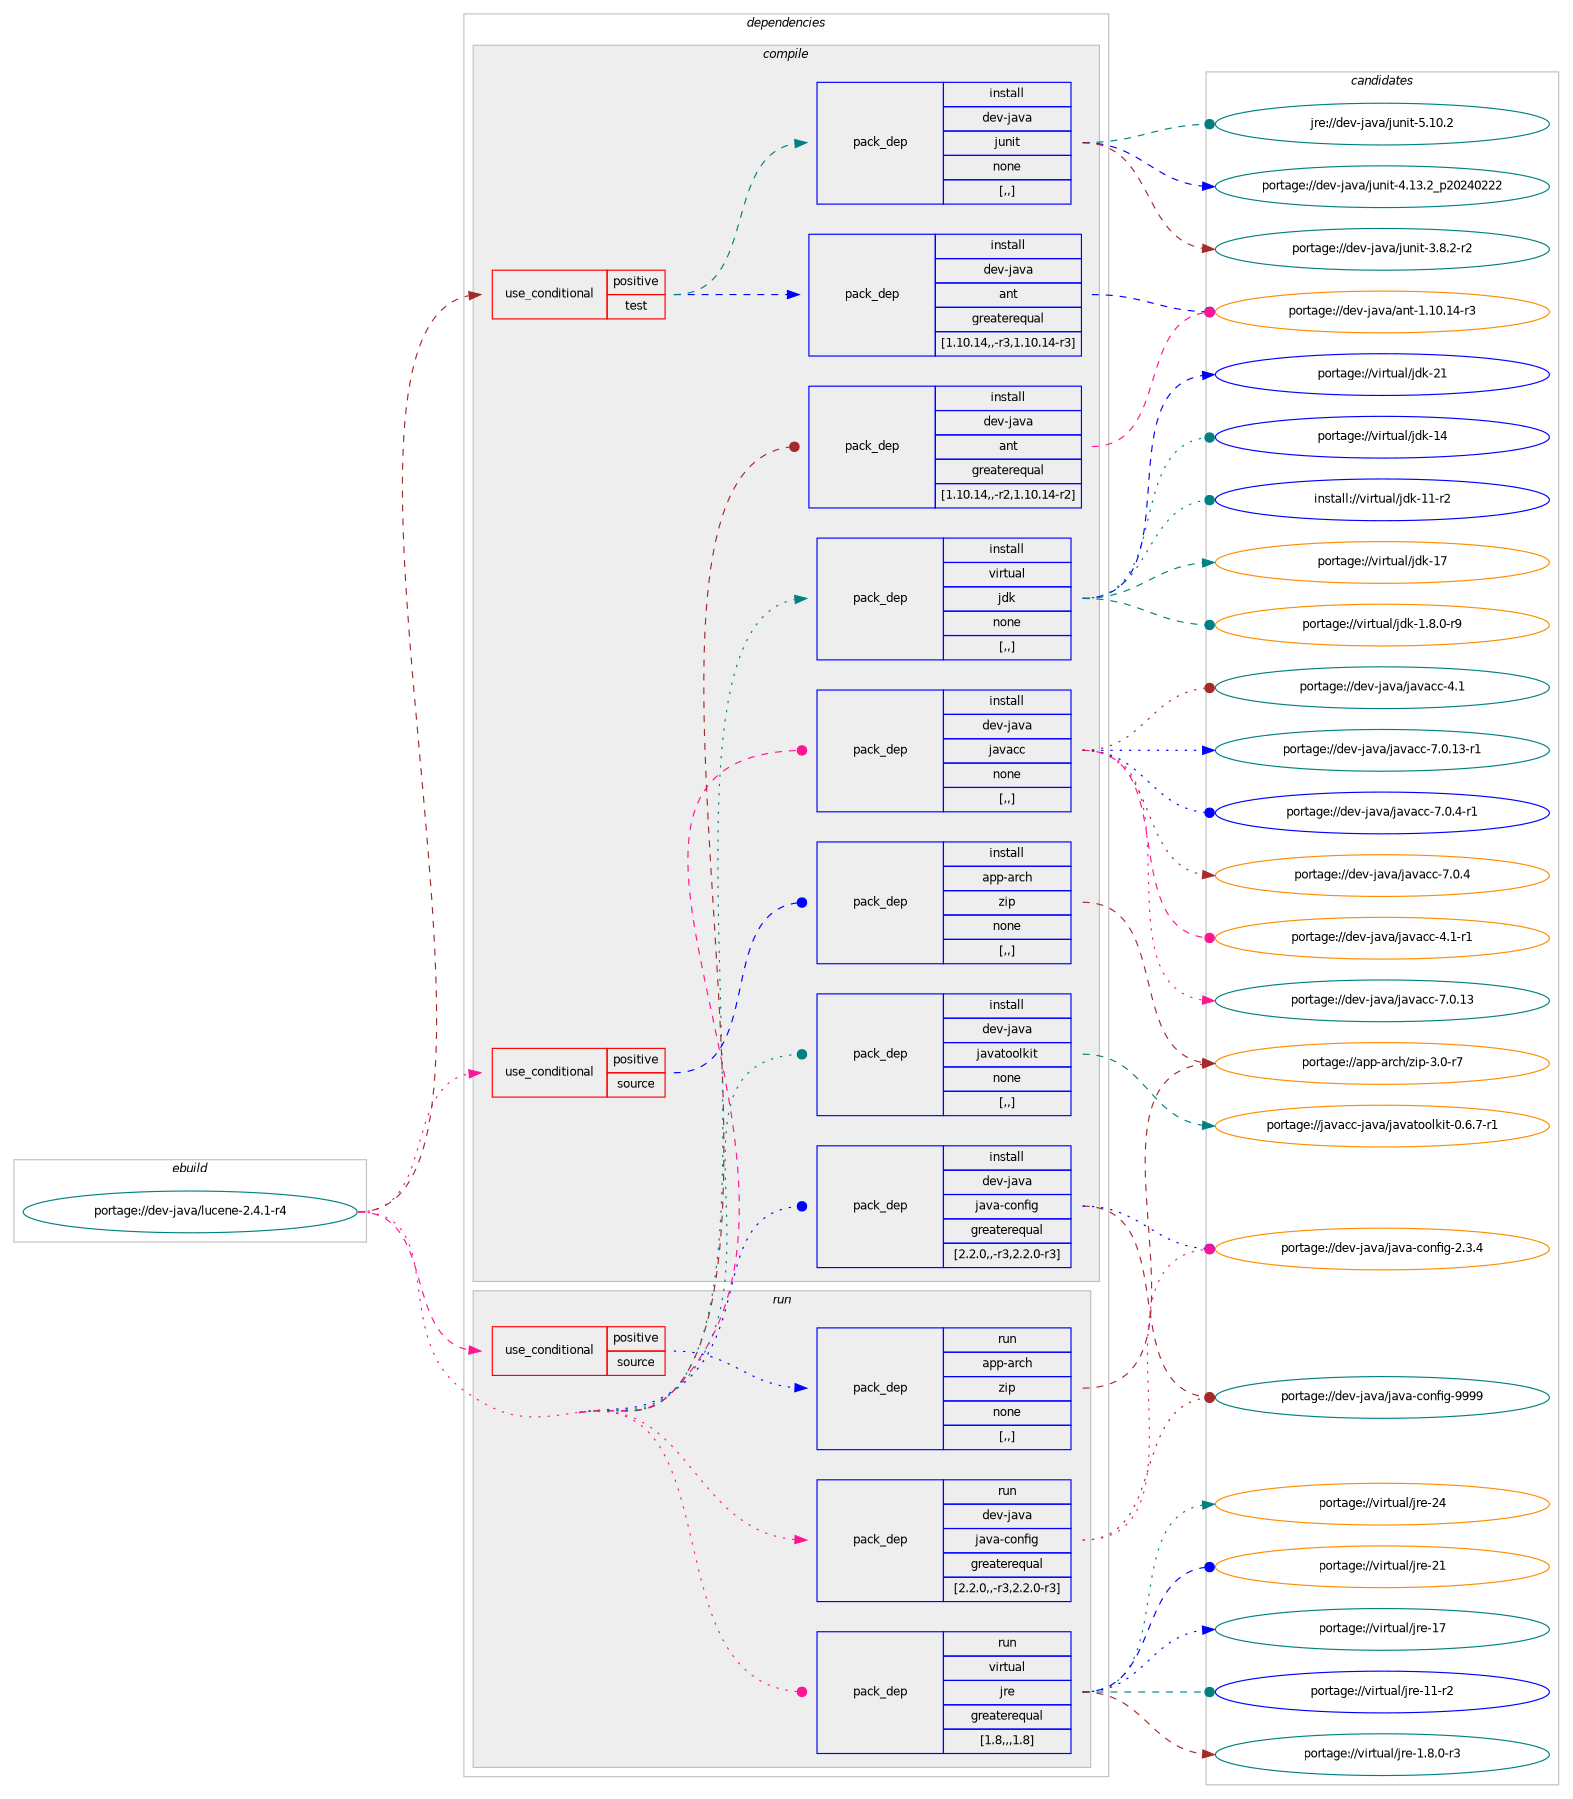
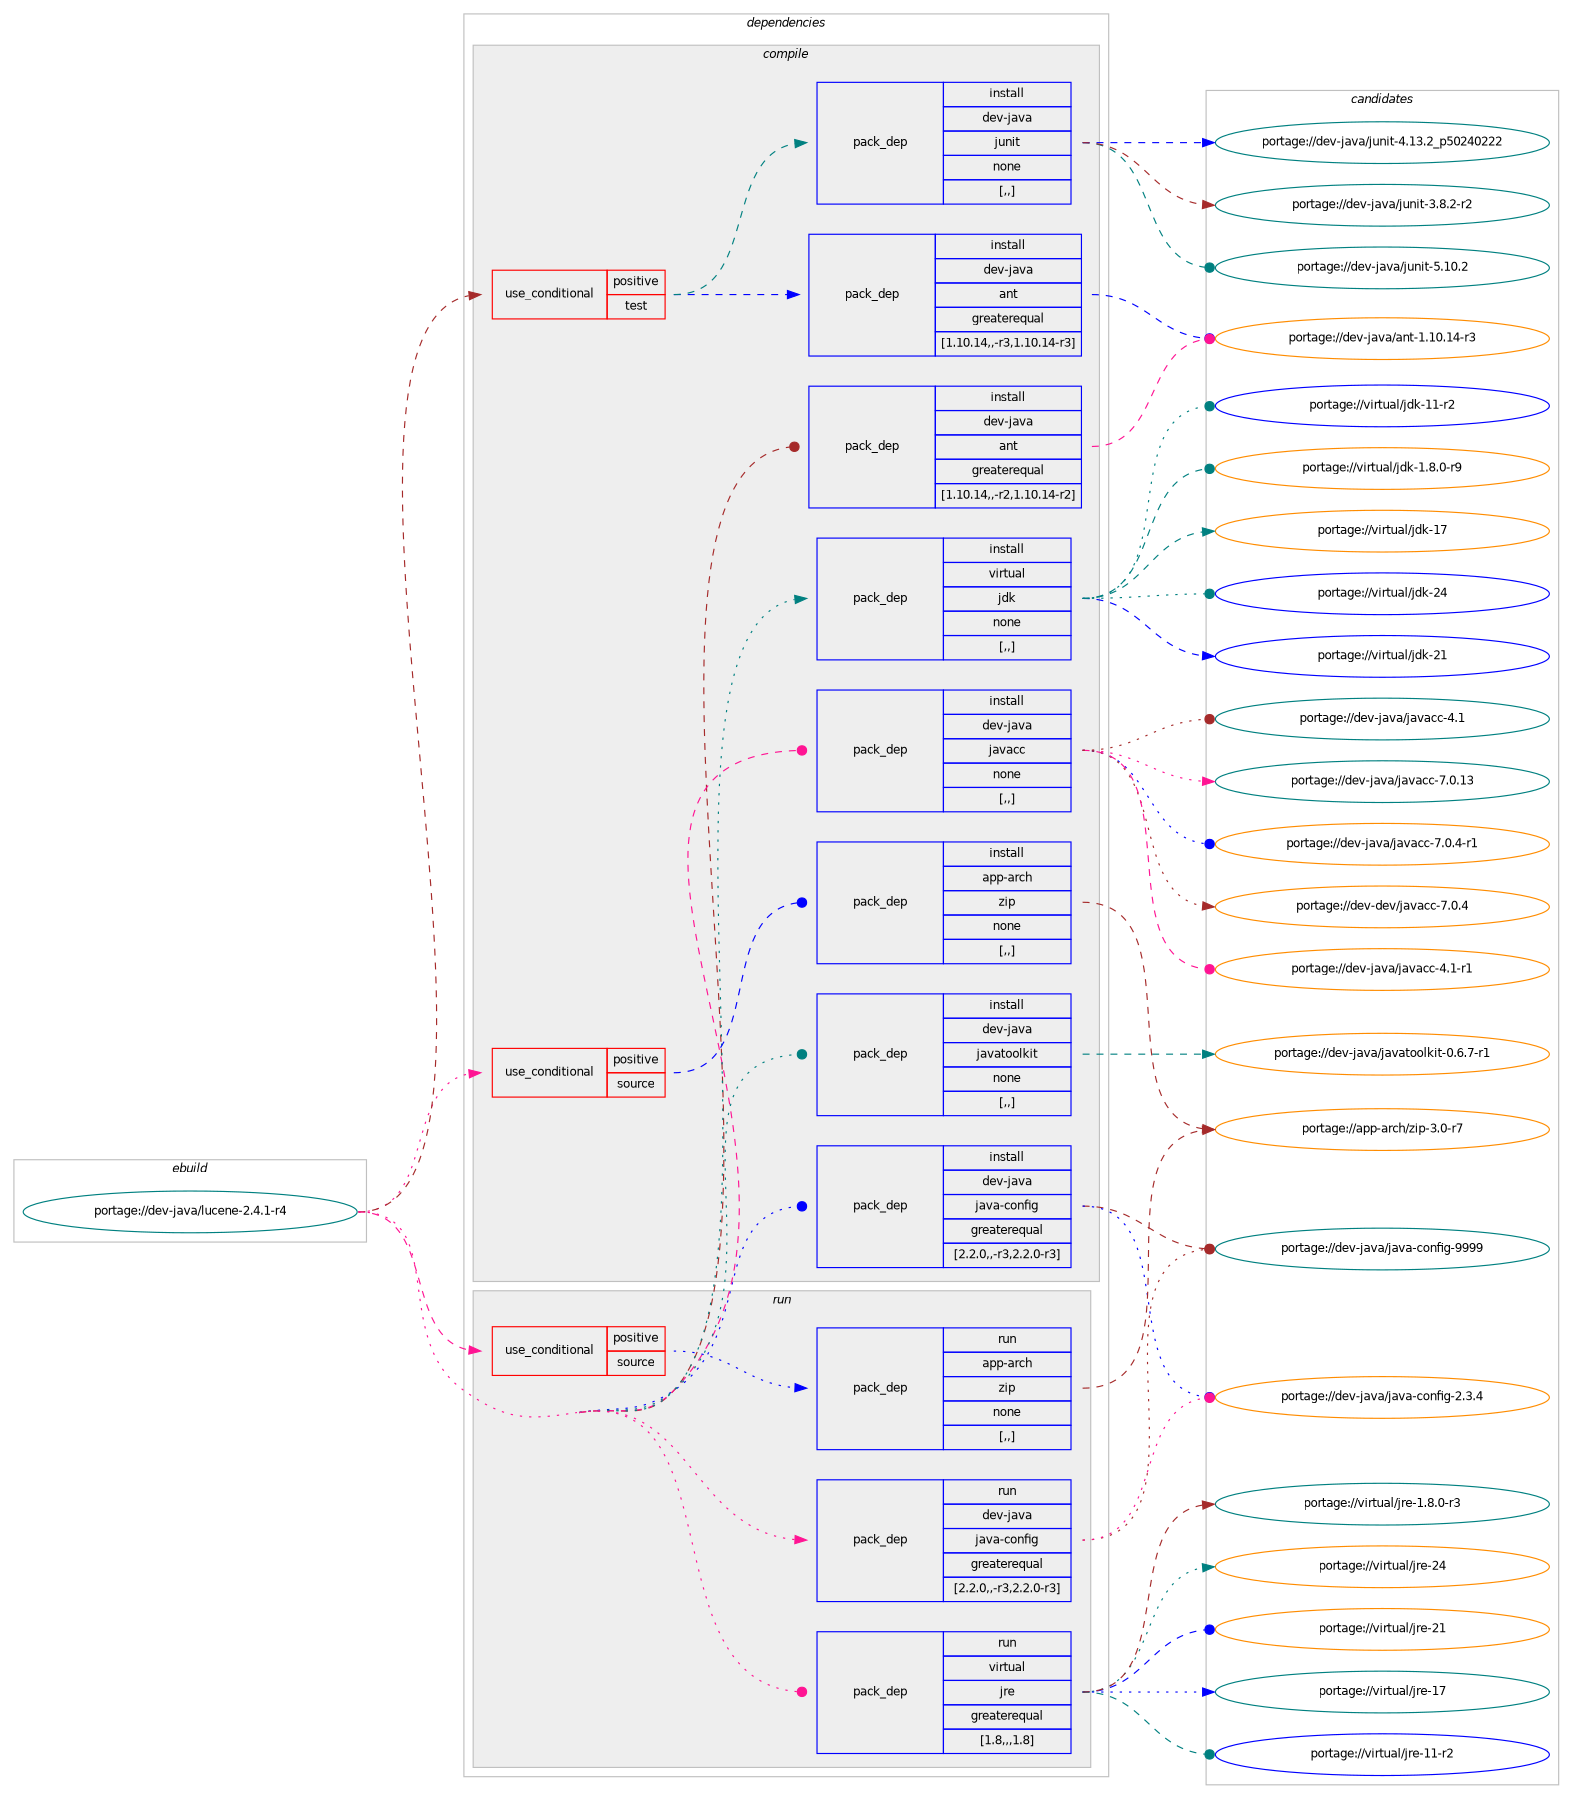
(1382, 124) -> (1382, 268)
(1382, 187) -> (1382, 143)
(1382, 437) -> (1382, 594)
(1382, 500) -> (1382, 406)
(1382, 750) -> none
(1382, 813) -> (1382, 844)
(1382, 876) -> (1382, 907)
(1382, 1126) -> (1382, 1054)
